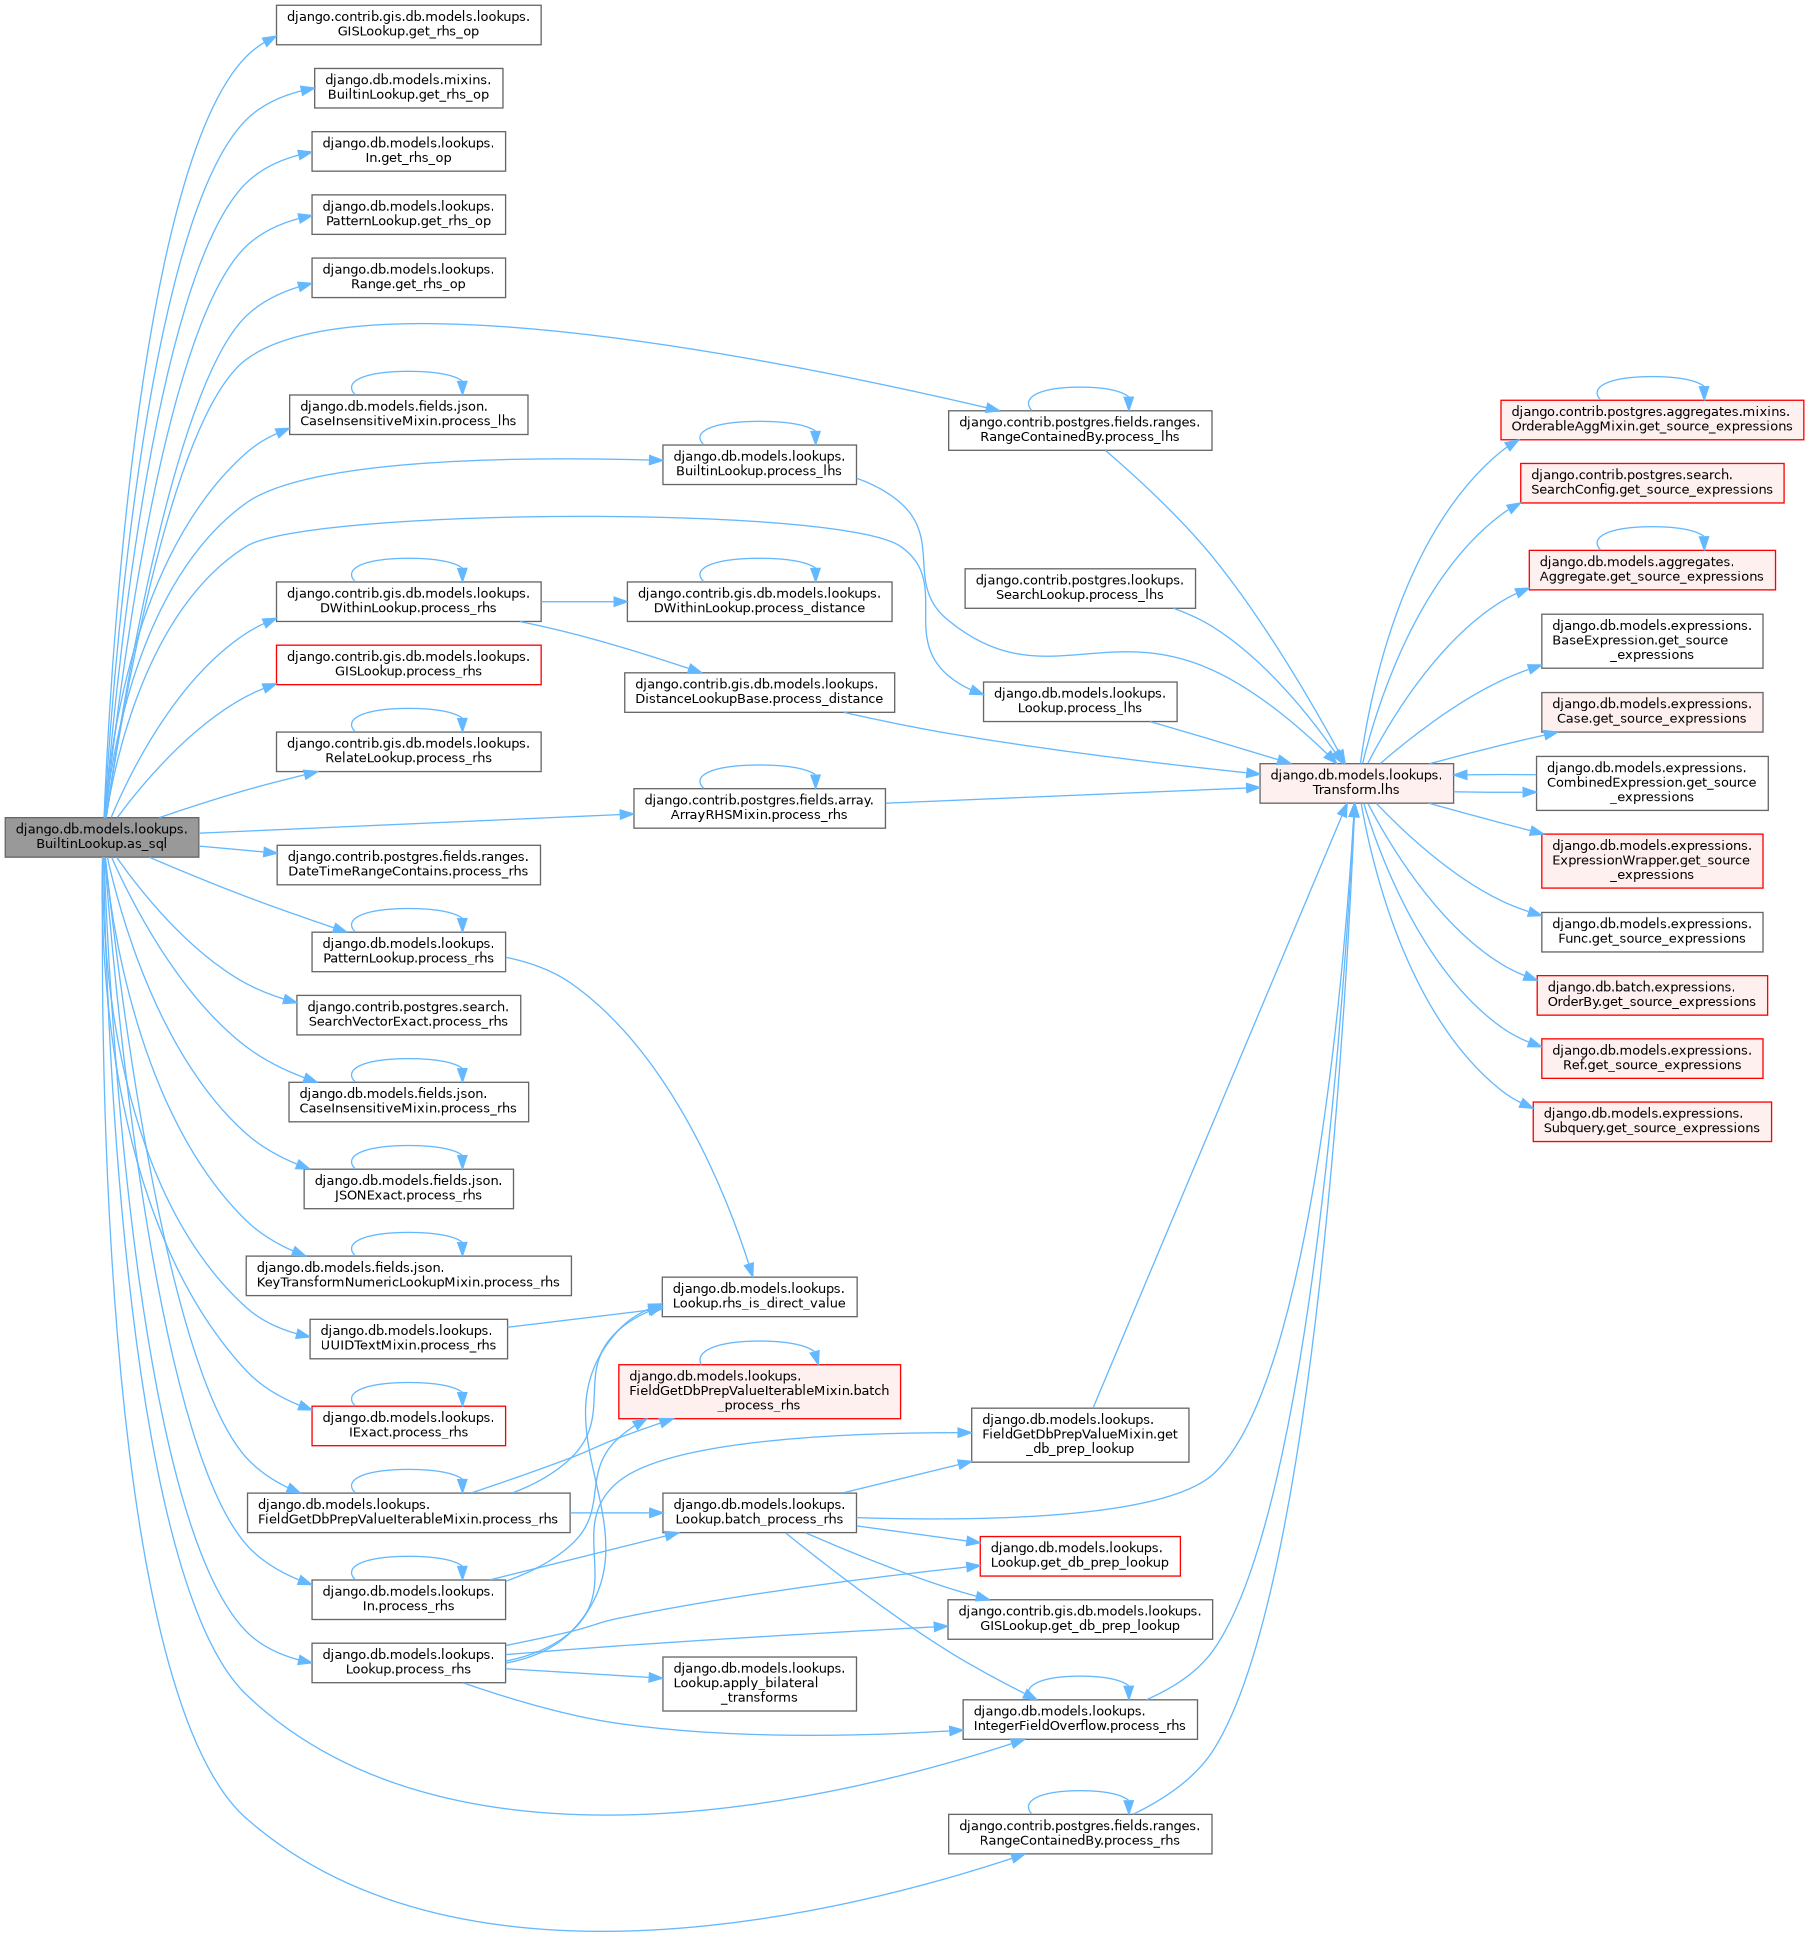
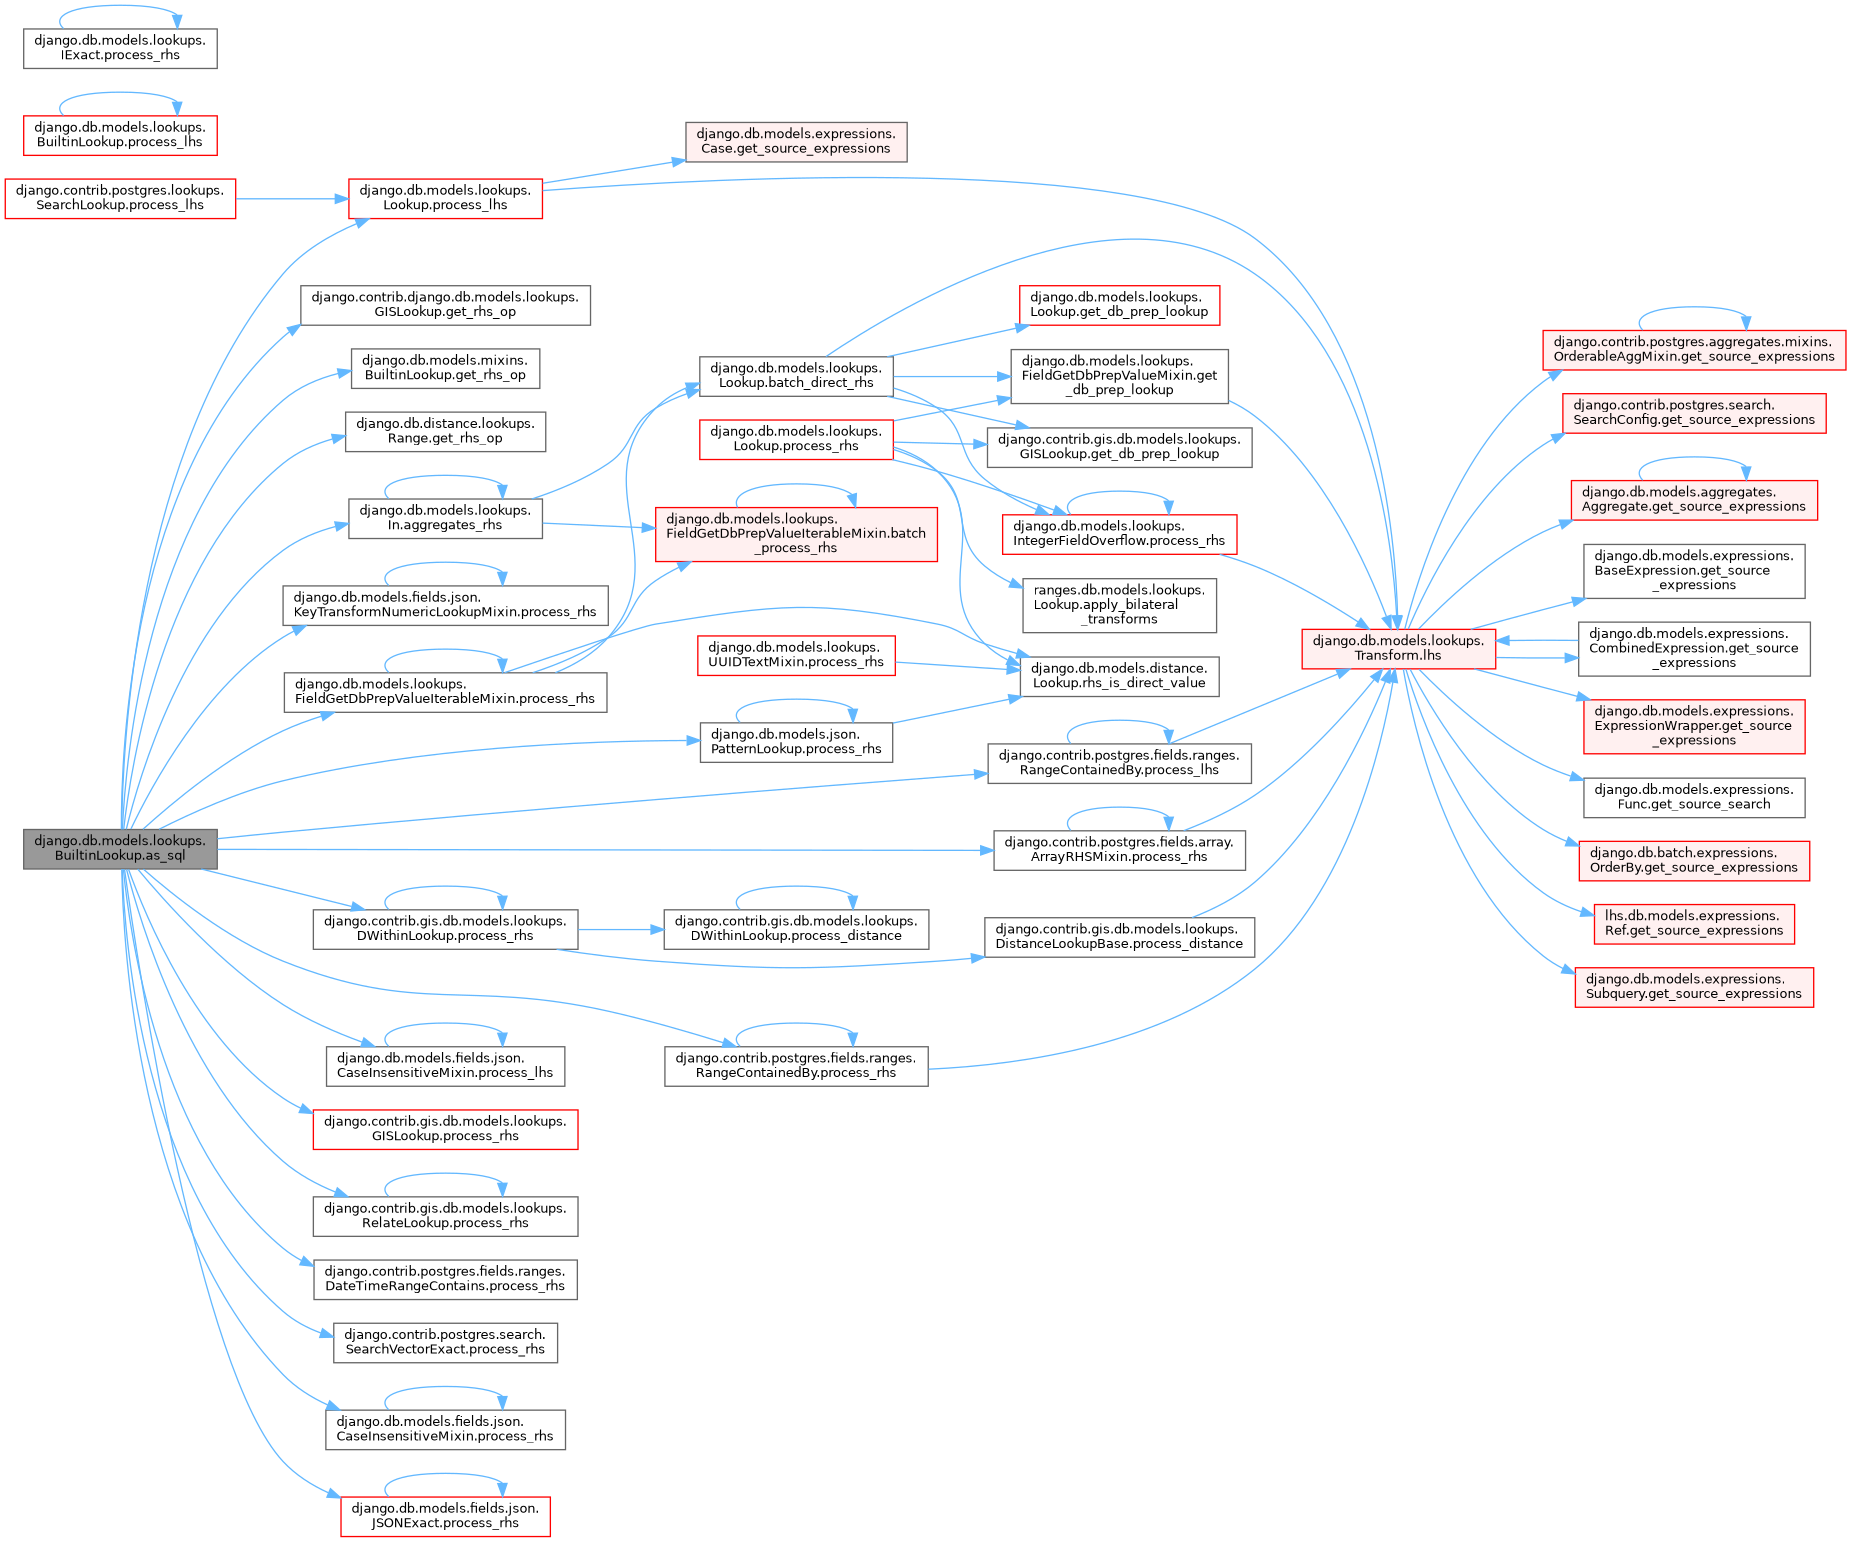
(409, 25) -> (446, 305)
(409, 151) -> none
(409, 215) -> none
(409, 278) -> (446, 432)
(760, 465) -> (120, 136)
(271, 491) -> none
(1080, 589) -> (120, 199)
(1058, 656) -> none
(1264, 668) -> (285, 199)
(1080, 702) -> (446, 199)
(1487, 749) -> (608, 173)
(1357, 783) -> (1399, 649)
(1652, 932) -> (1695, 798)
(409, 952) -> (797, 743)
(1652, 1059) -> (1695, 924)
(163, 1189) -> none
(409, 1189) -> (446, 1517)
(140, 1284) -> none
(188, 1286) -> none
(760, 1297) -> (1120, 677)
(409, 1339) -> (797, 656)
(409, 1426) -> (120, 49)
(760, 1513) -> (797, 377)
(735, 1597) -> none
(409, 1600) -> (446, 519)
(409, 1663) -> (797, 440)
(231, 1670) -> none
(760, 1684) -> (1120, 606)
(1080, 1720) -> (1120, 535)
